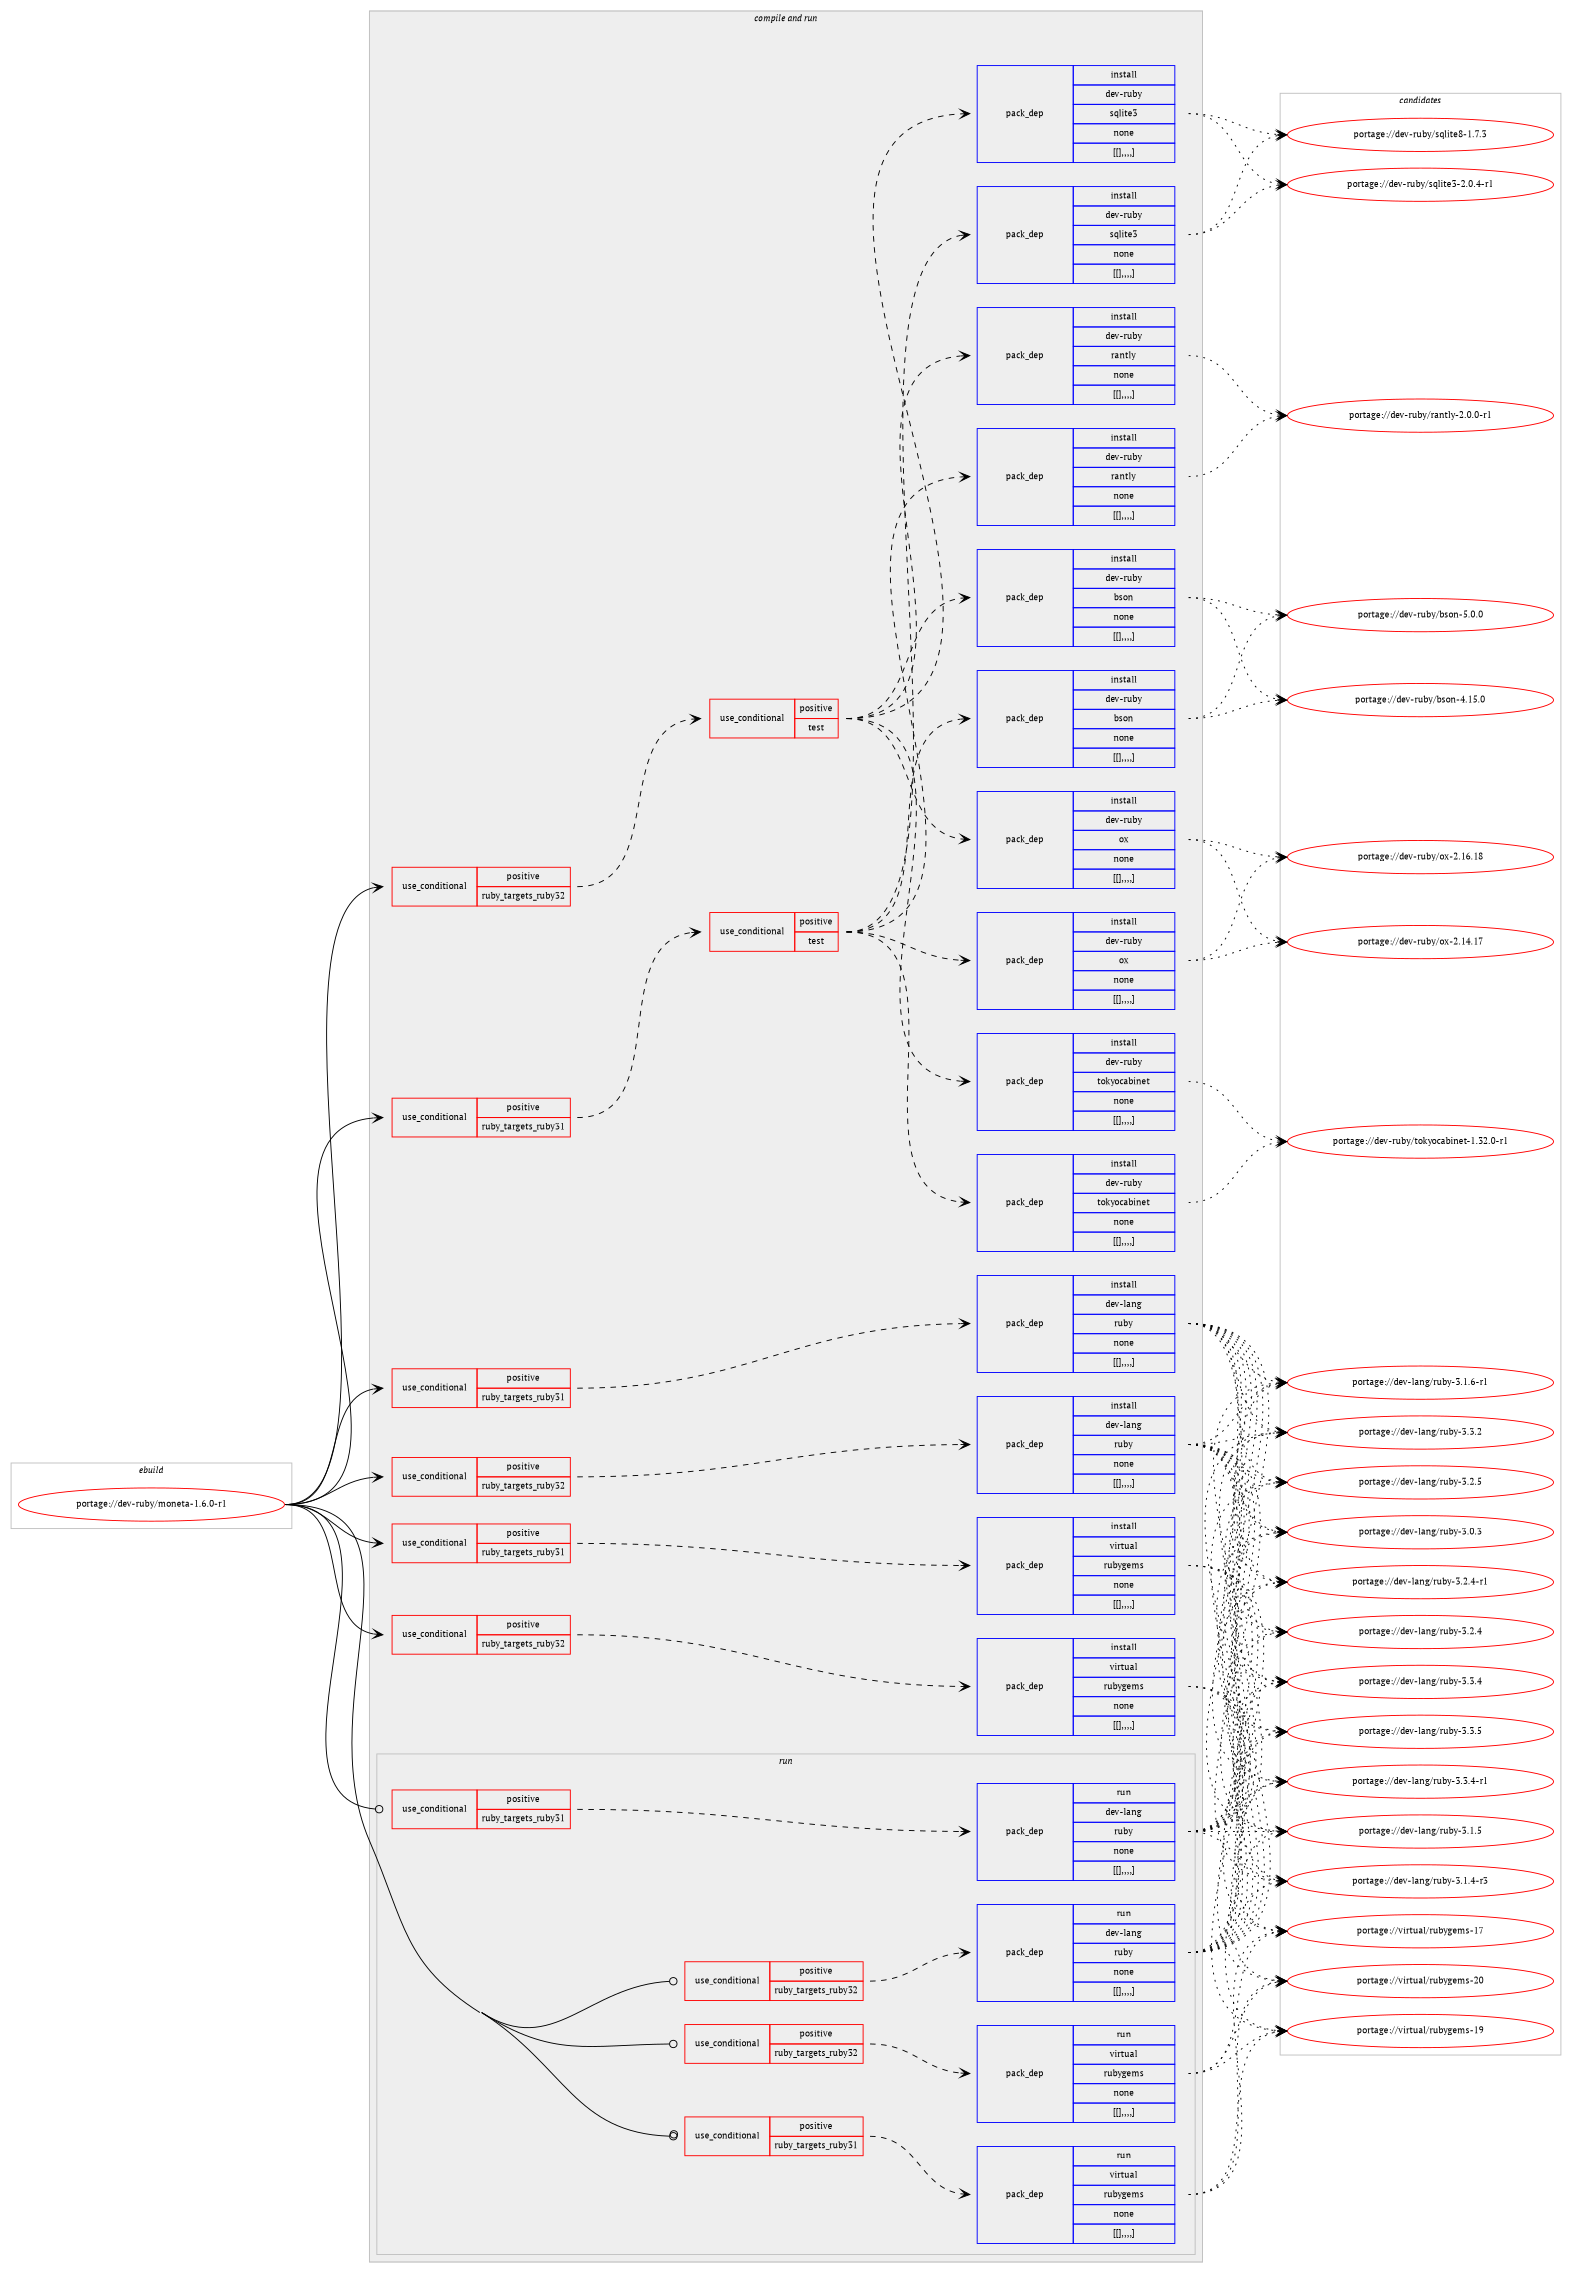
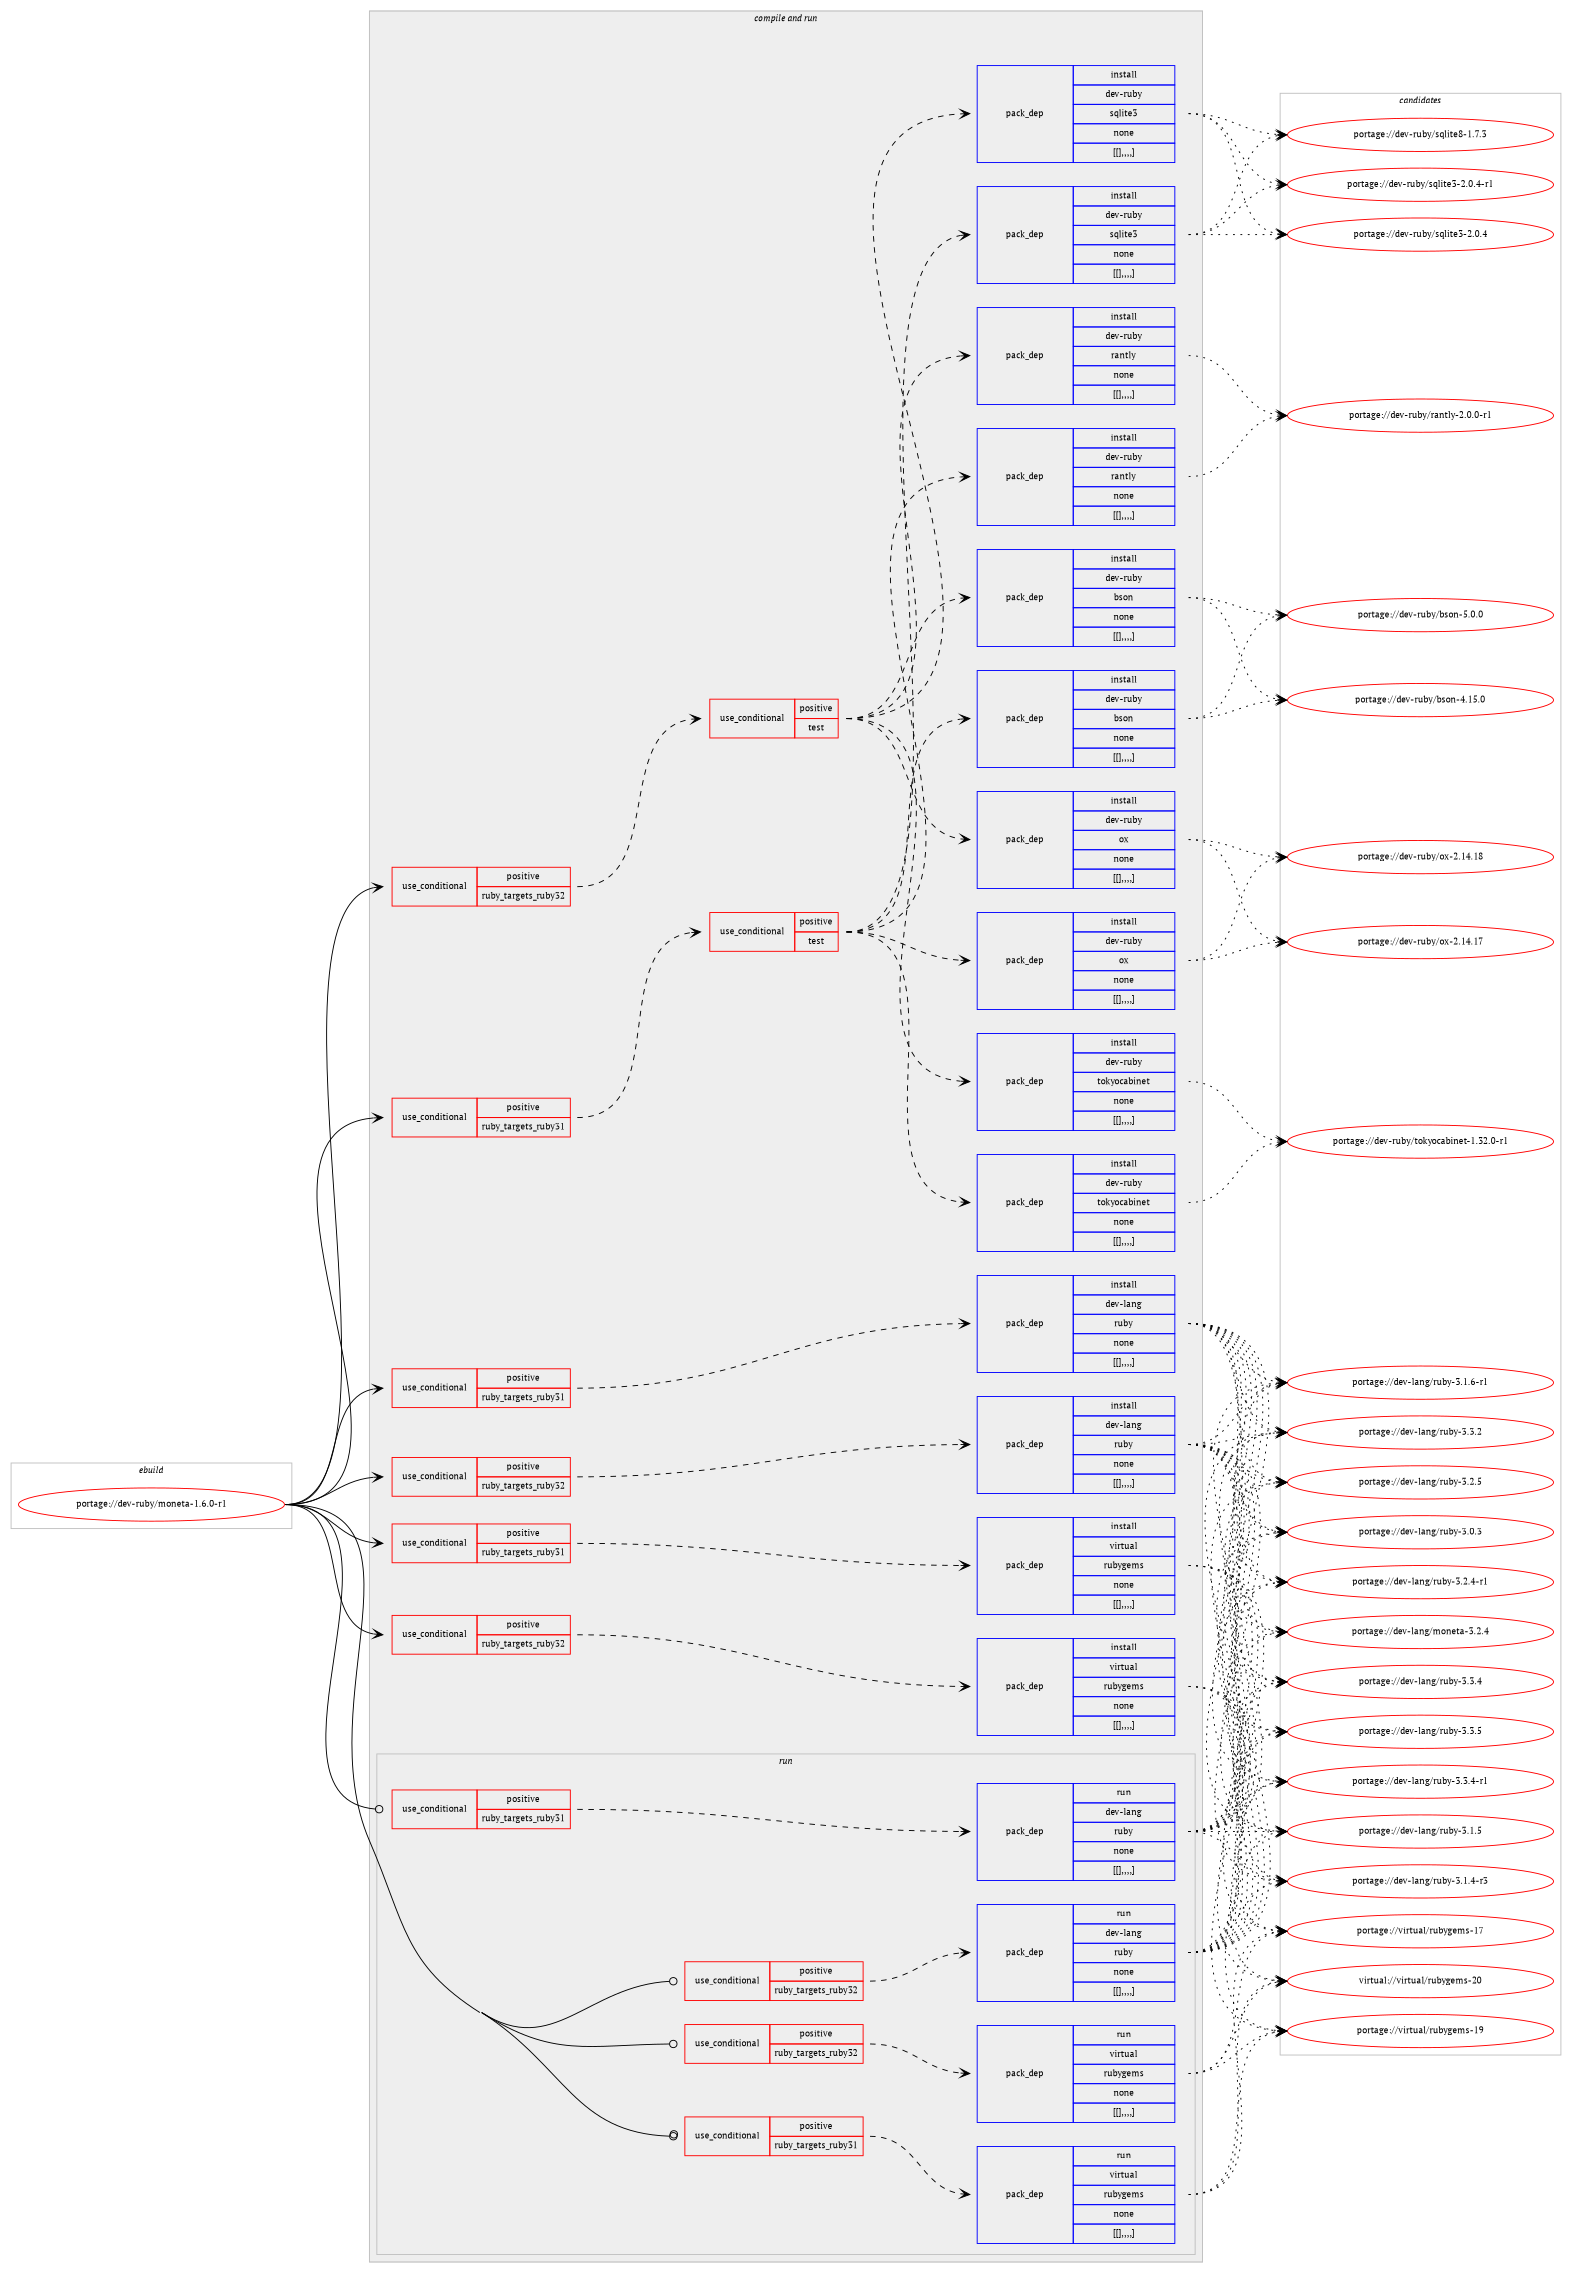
none -> (1421, 235)
(1421, 857) -> (1421, 857)
(1421, 1632) -> (1421, 1632)
(1421, 1981) -> (1421, 1981)
